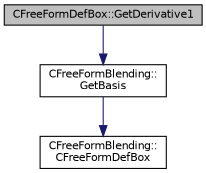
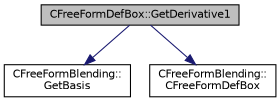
(103, 111) -> (169, 41)
